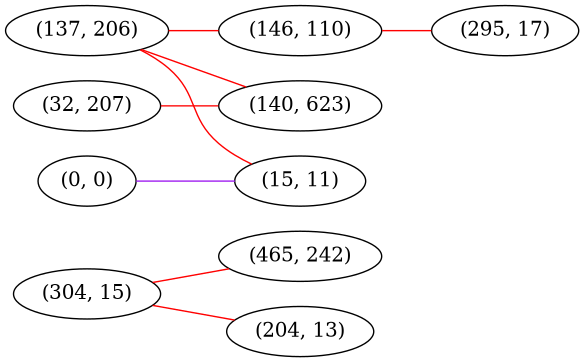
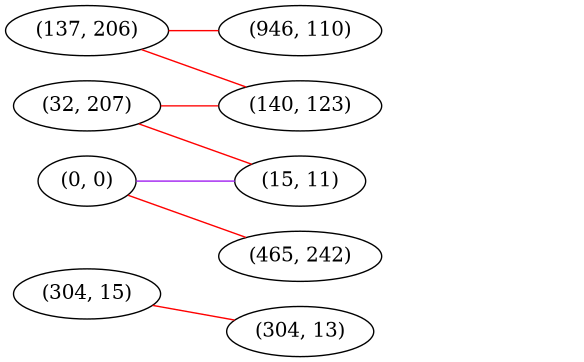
(300, 31) -> (300, 31)
(505, 31) -> none
(300, 106) -> (300, 106)
(198, 116) -> (195, 144)
(191, 276) -> (187, 216)
(300, 332) -> (300, 332)
